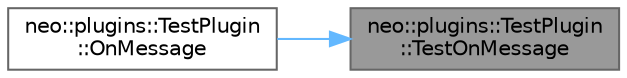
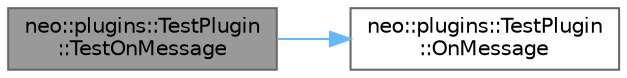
(303, 39) -> (303, 39)
